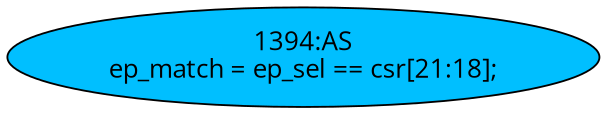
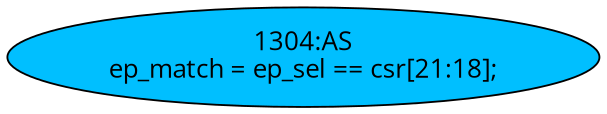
(303, 57) -> (303, 57)
